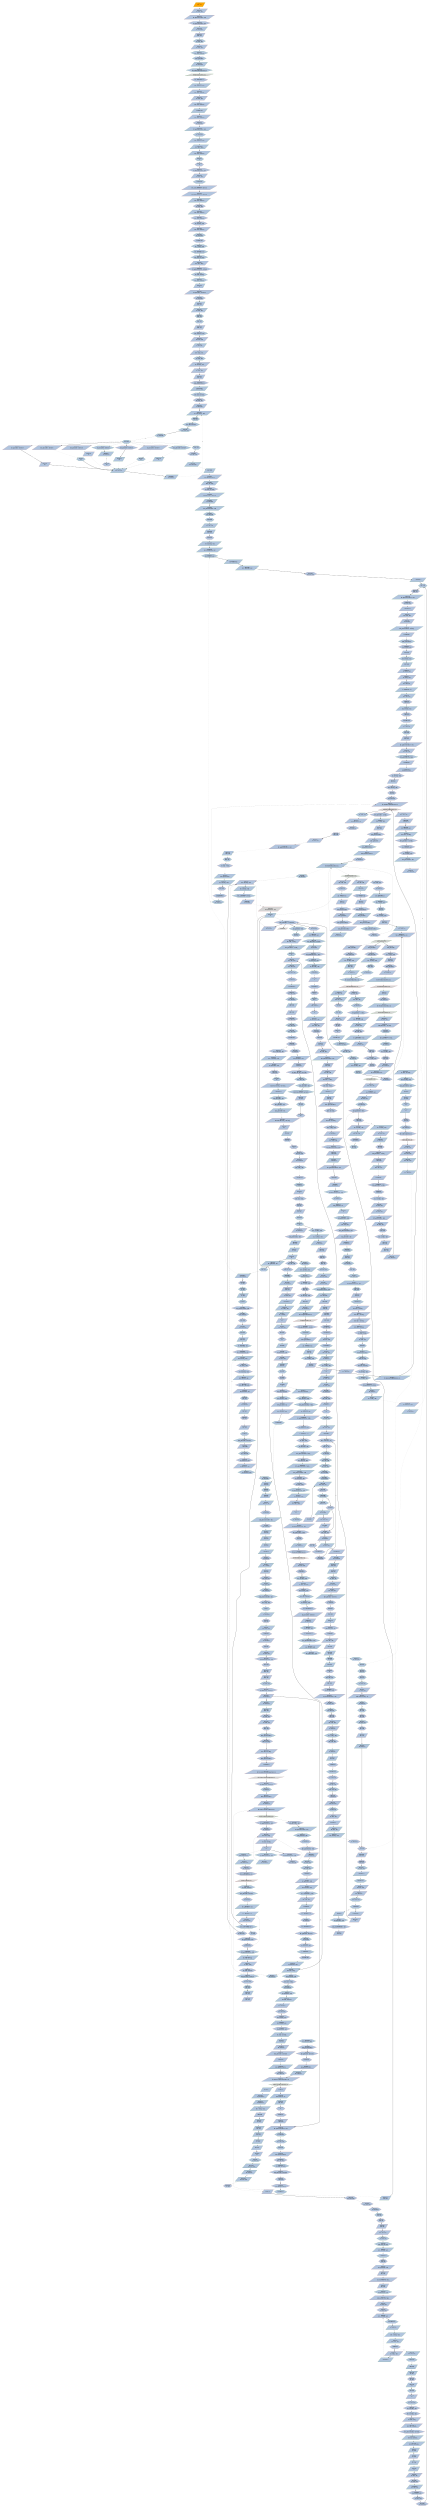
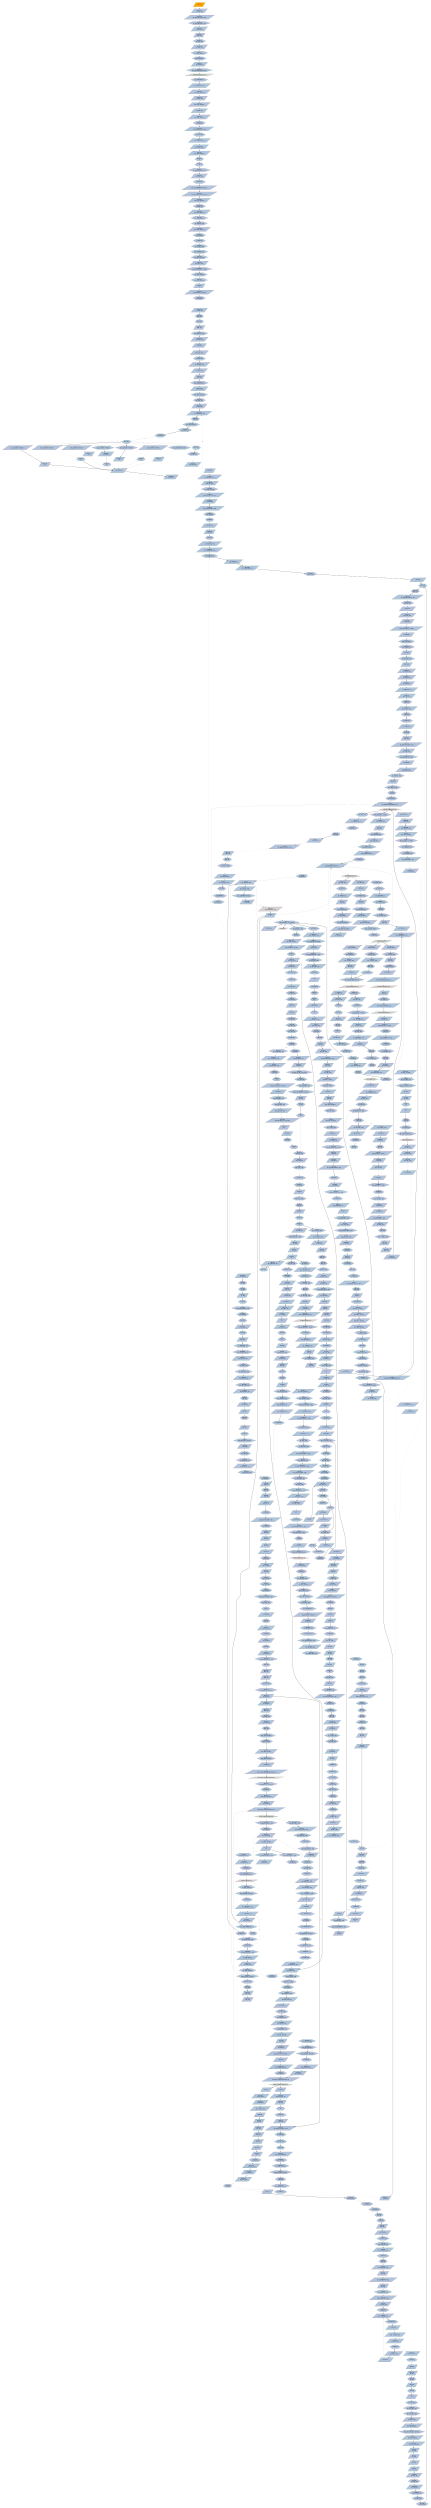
(199, 304) -> none
